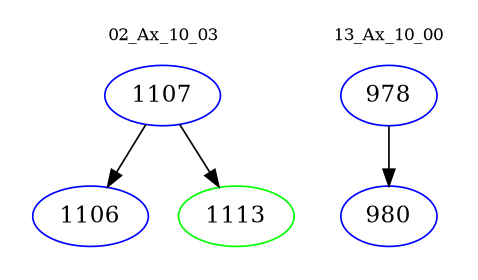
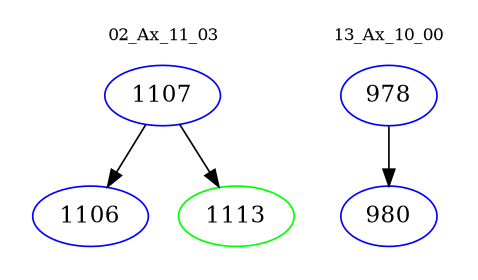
(163, 36) -> (163, 36)
